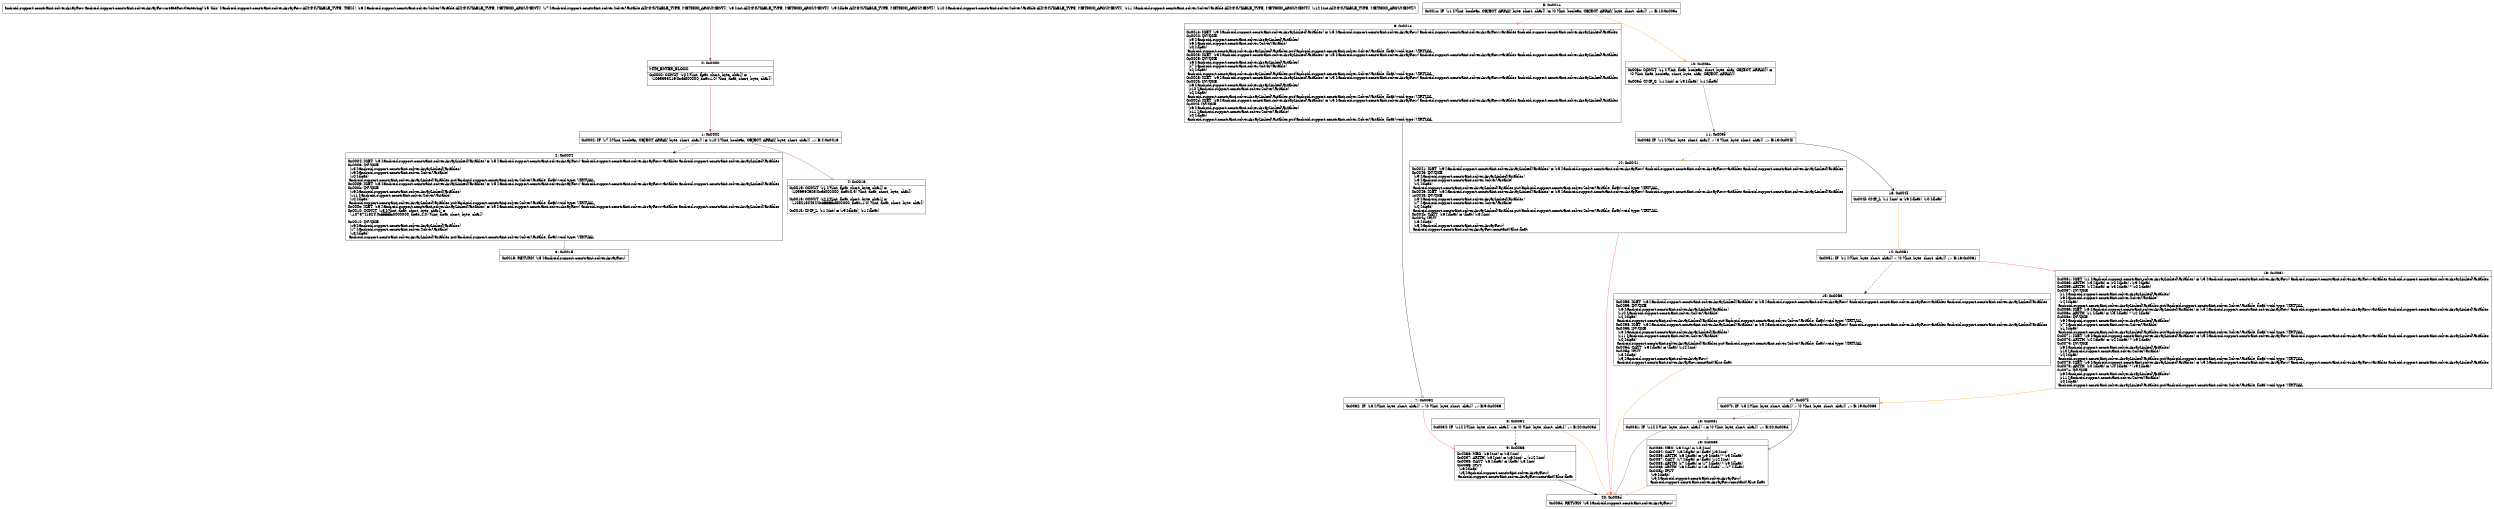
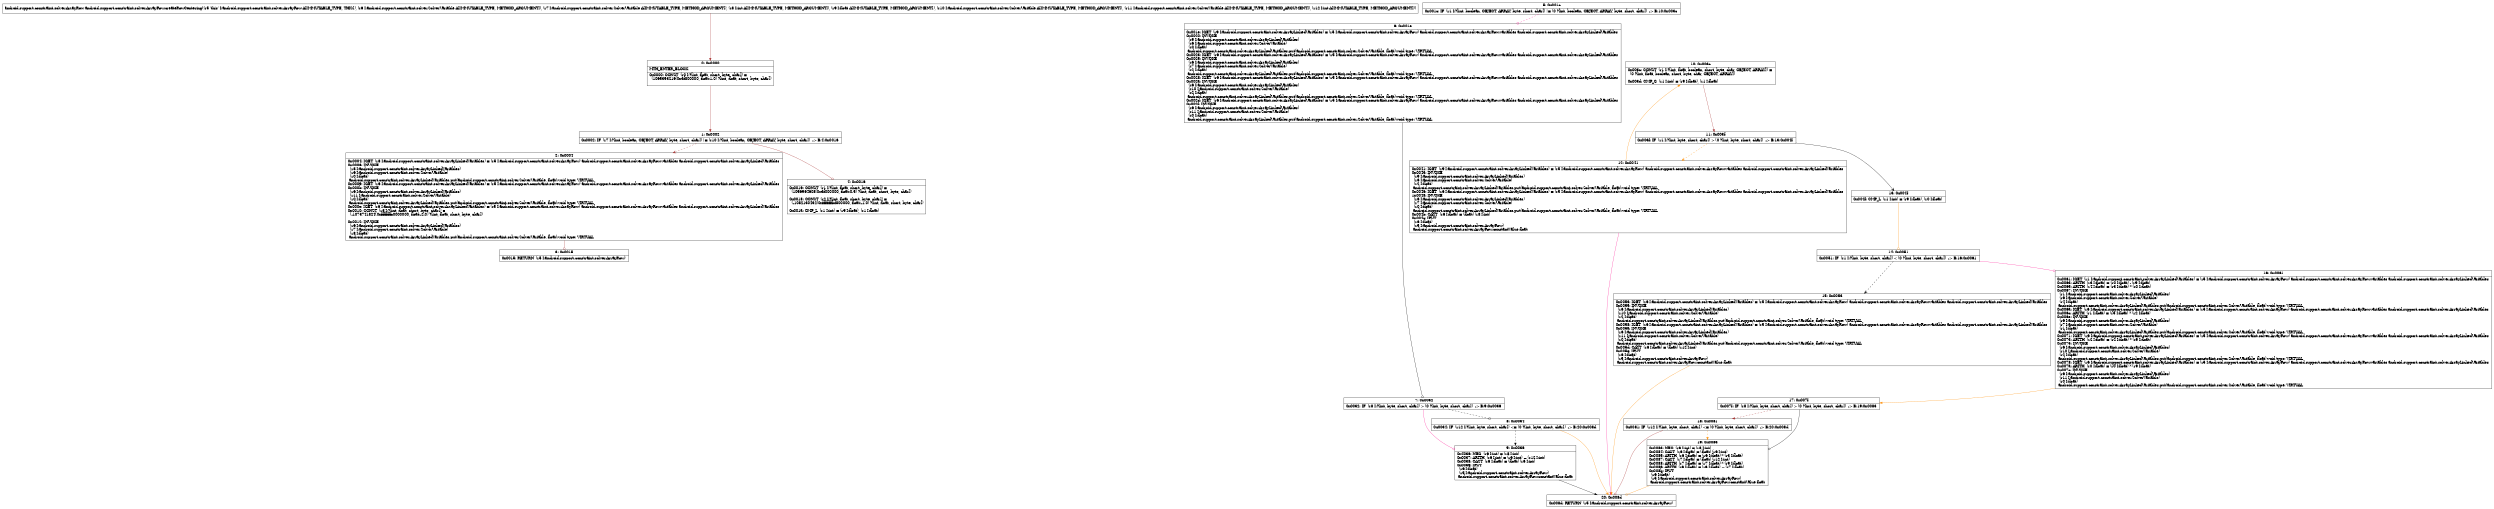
(1641, 32) -> (1643, 117)
(686, 148) -> (686, 148)
none -> (1469, 414)
